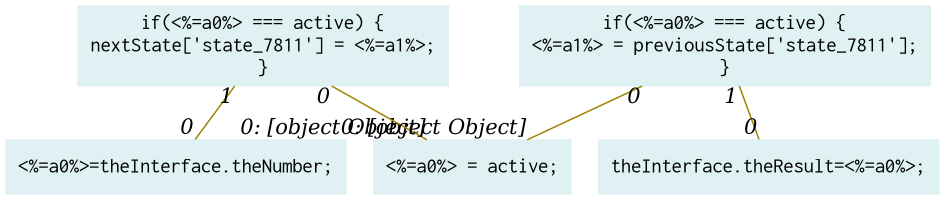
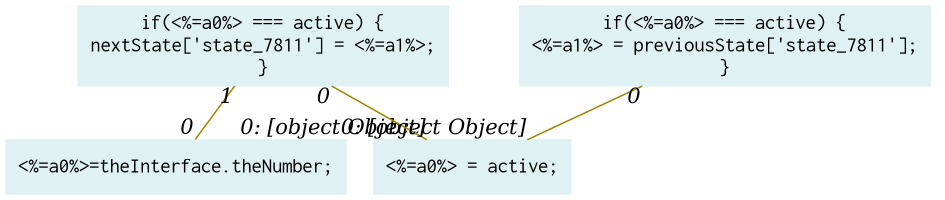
(769, 167) -> none
